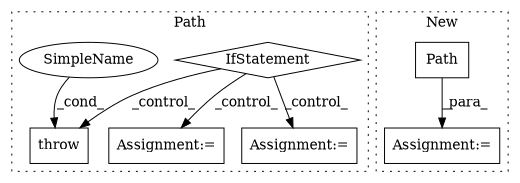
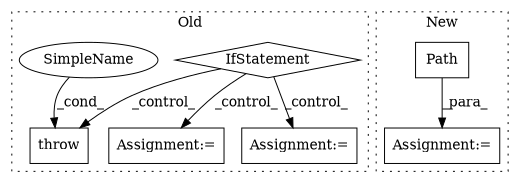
(190, 23) -> (190, 23)
